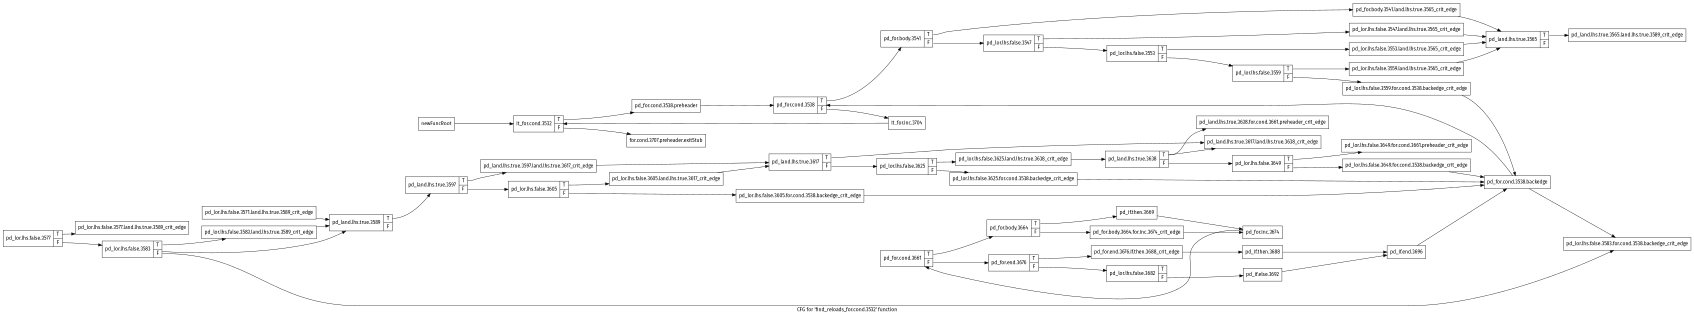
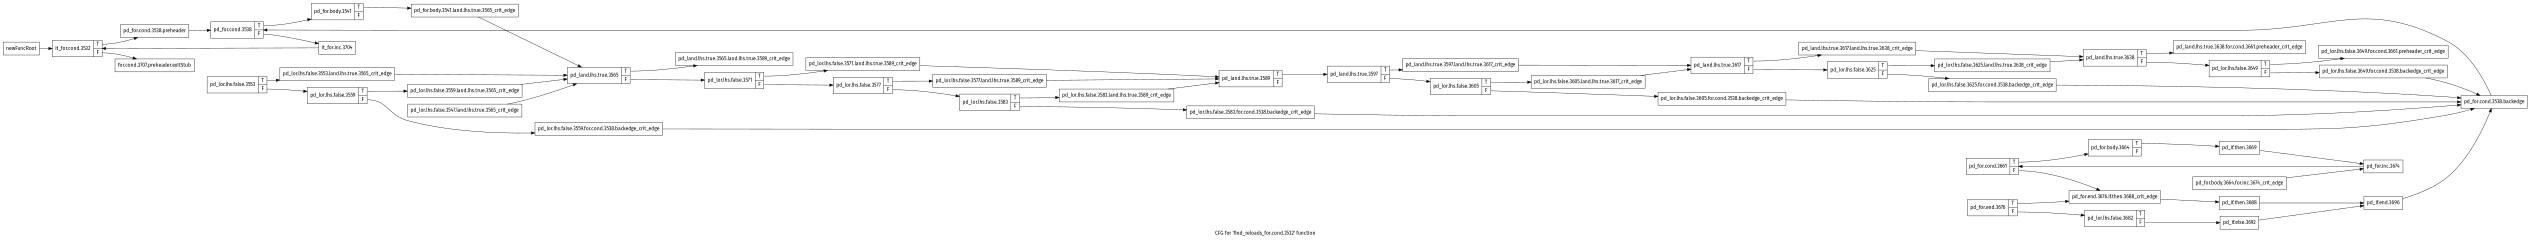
(1013, 43) -> none
none -> (734, 80)
(1190, 152) -> (1998, 54)
(1571, 212) -> (1886, 116)
(1063, 232) -> none
(254, 251) -> (1131, 80)
(959, 263) -> (2059, 176)
